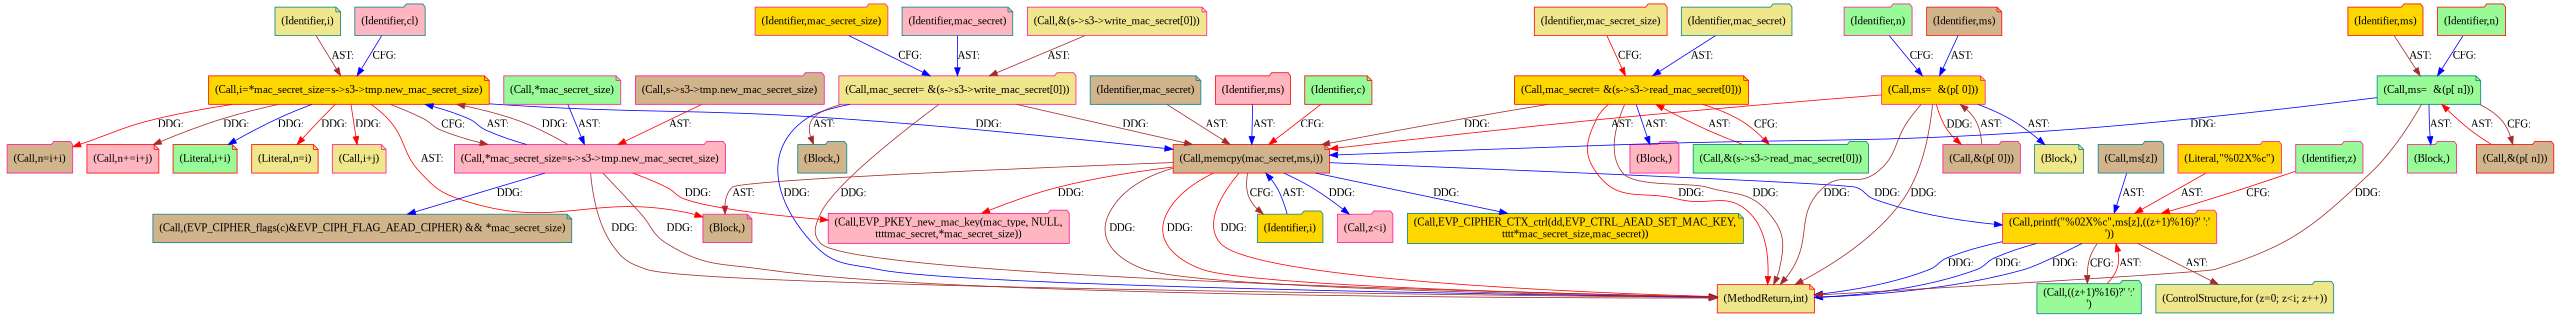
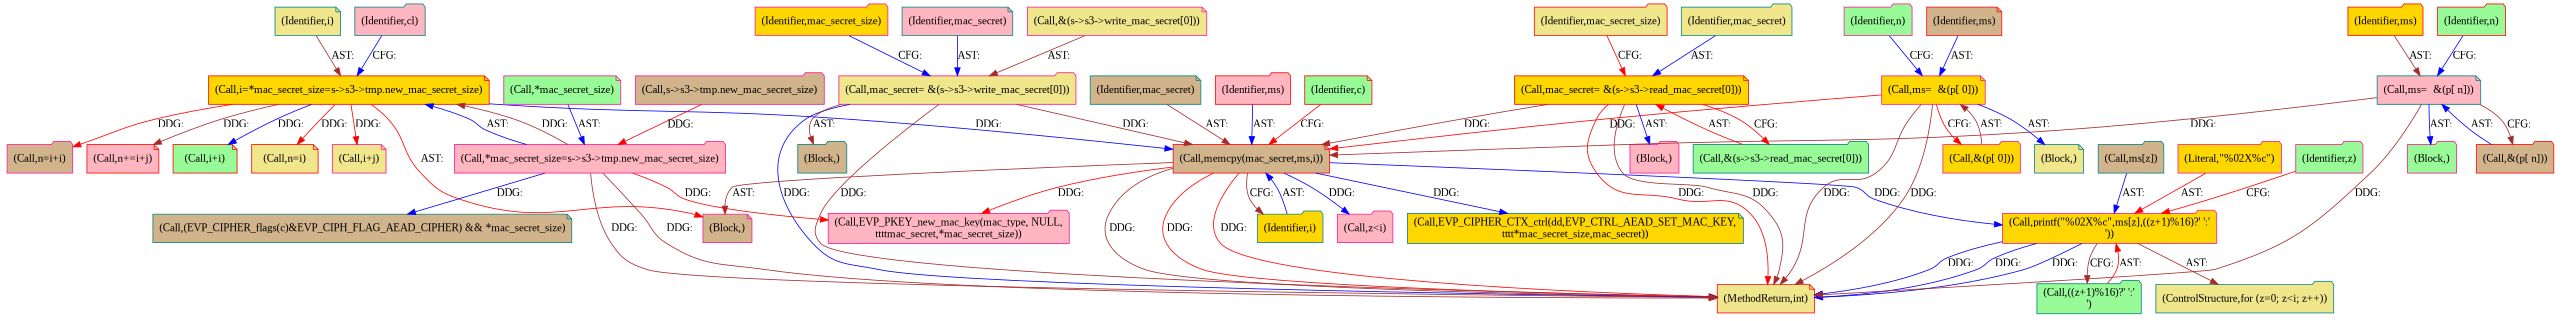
(2429, 90) -> (2429, 90)
(682, 124) -> (682, 124)
(1624, 124) -> (1624, 124)
(1961, 124) -> (1961, 124)
(434, 126) -> none
(2469, 129) -> (2469, 129)
(1858, 140) -> (1858, 140)
(205, 159) -> (205, 159)
(285, 159) -> (285, 159)
(1982, 159) -> (1982, 159)
